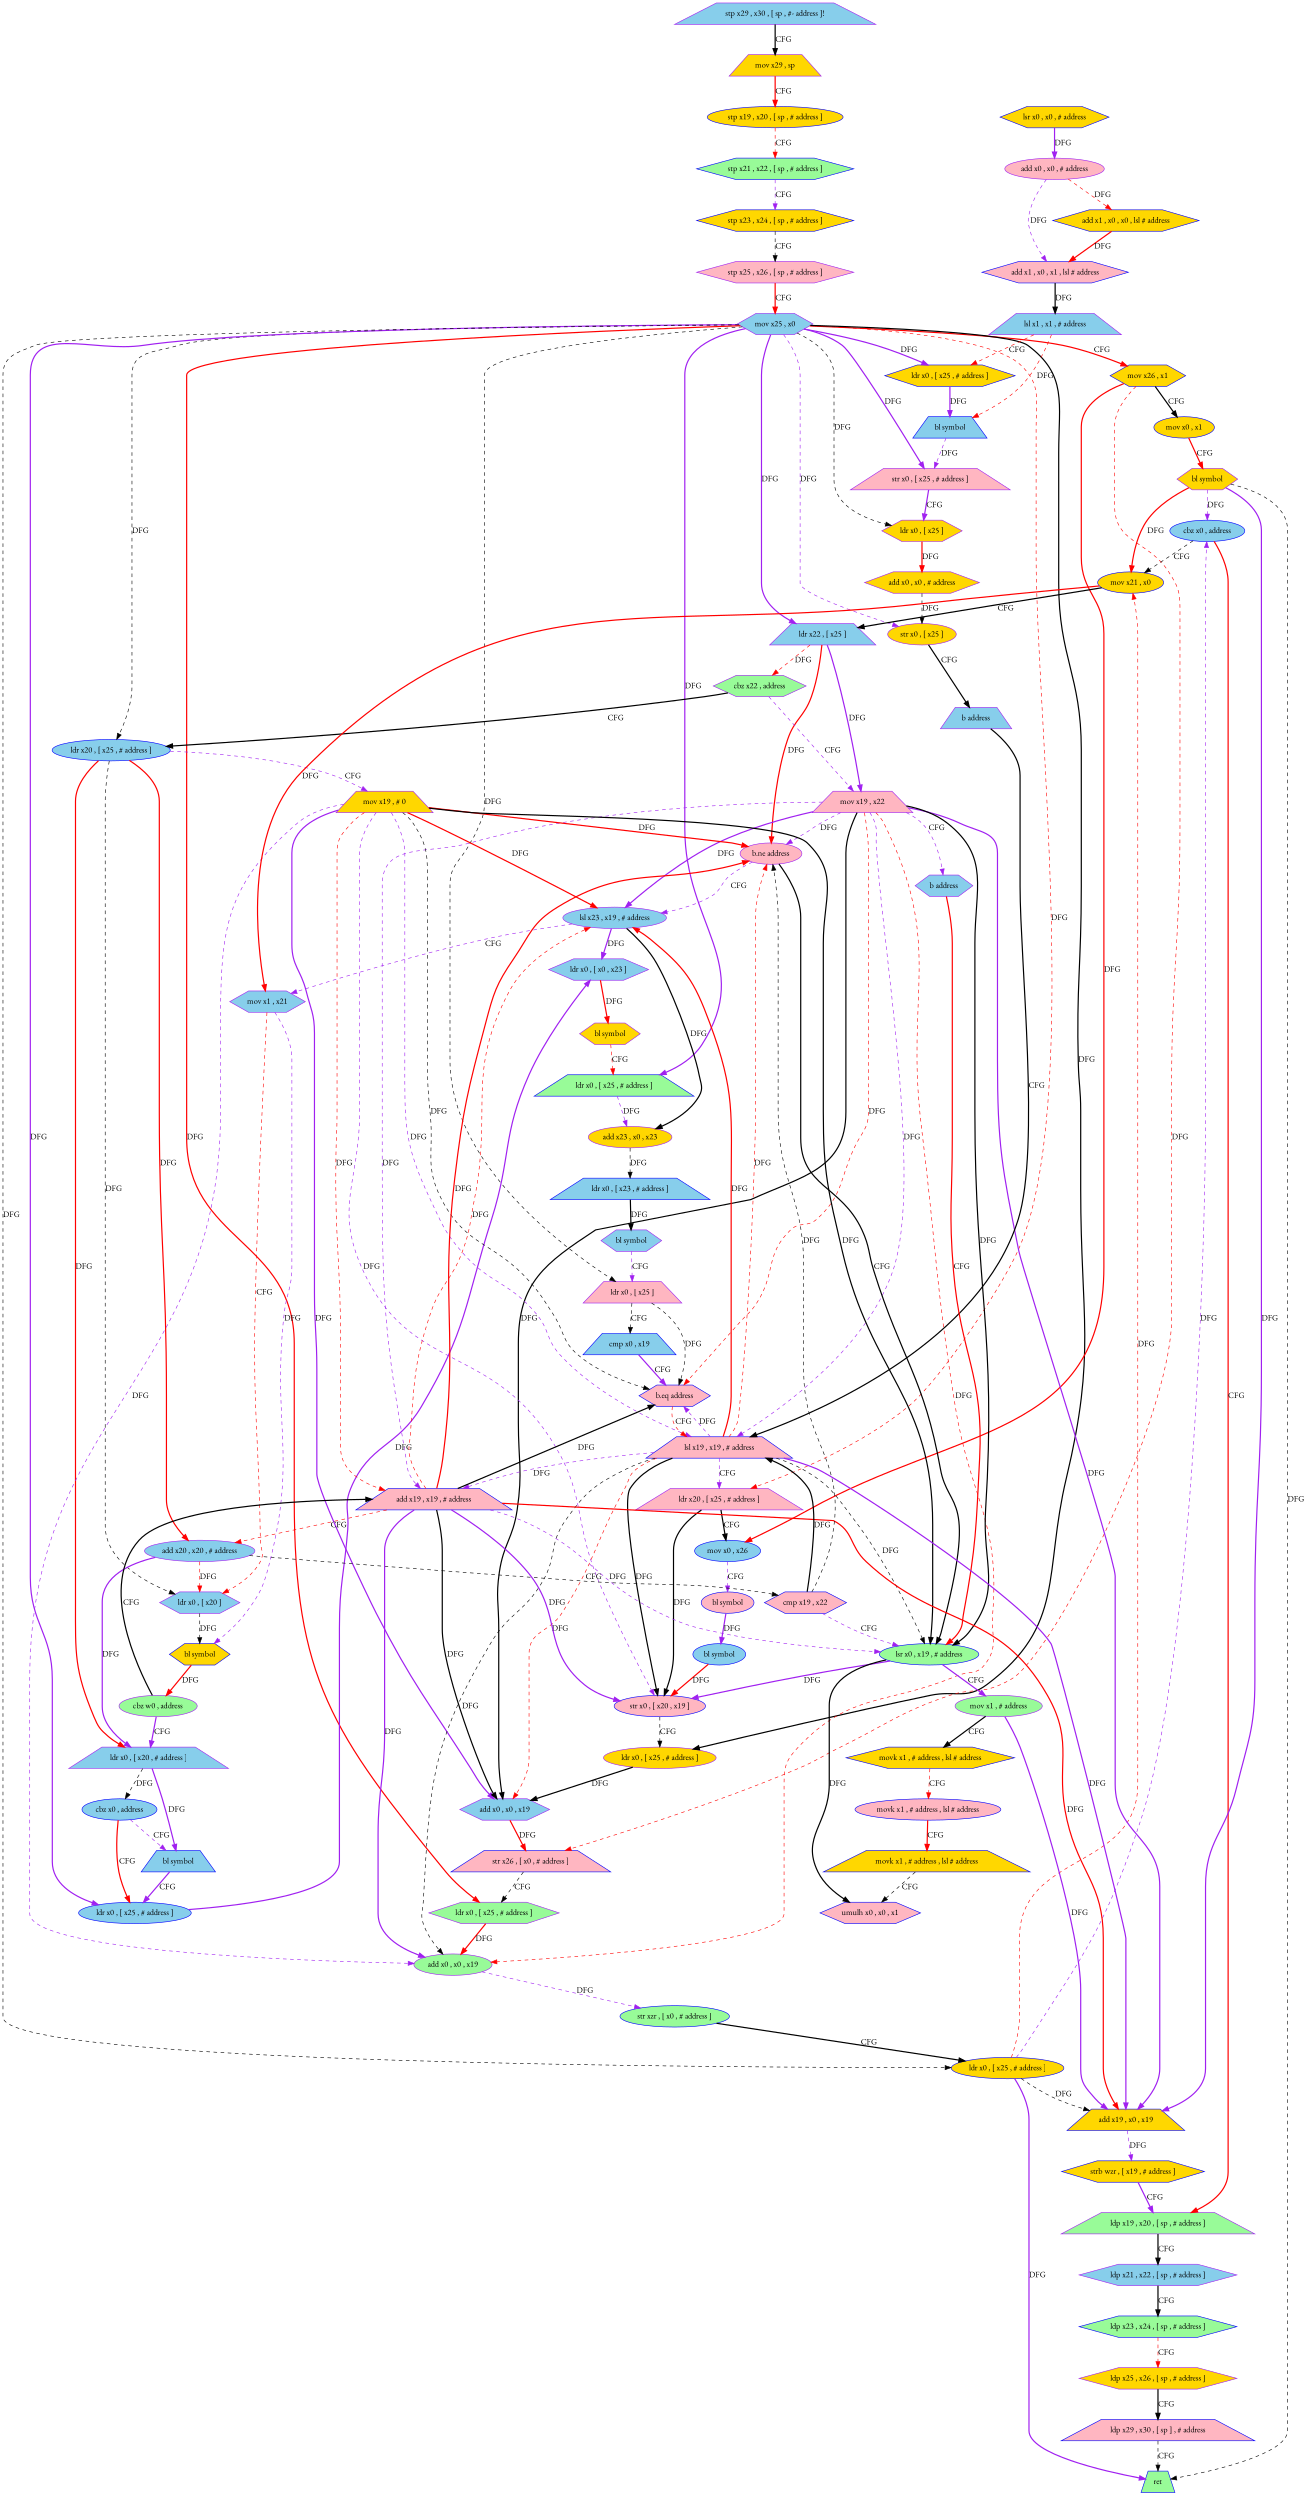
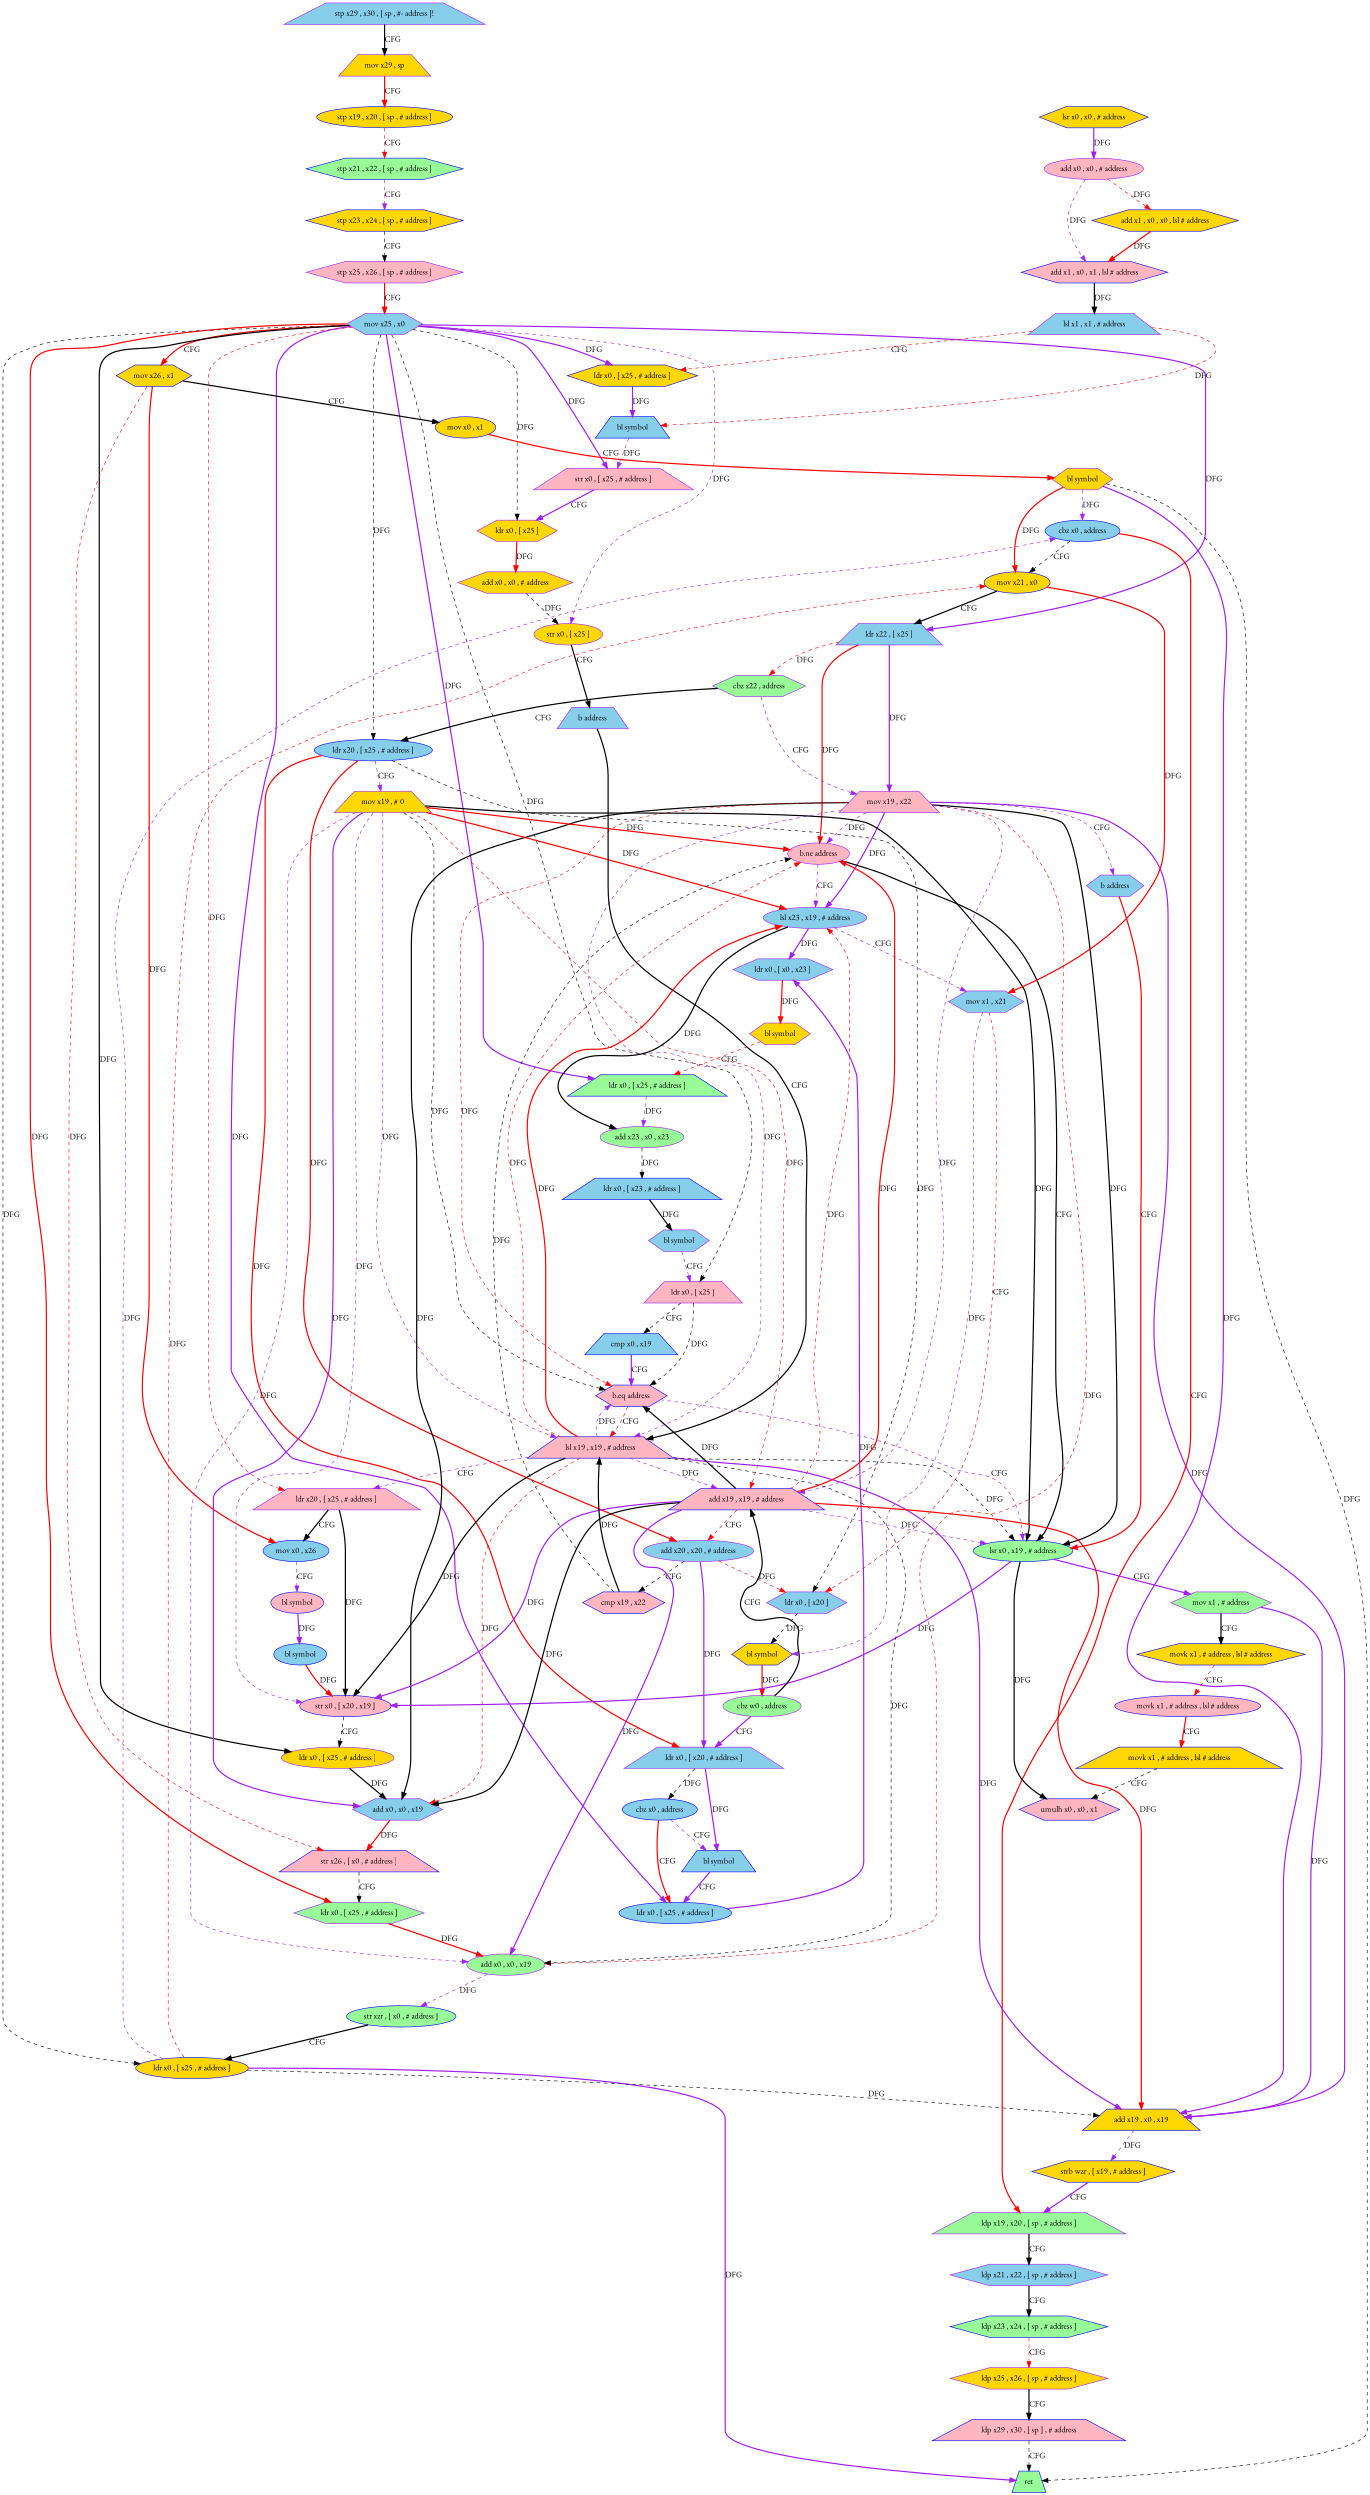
(630, 1137) -> (642, 1137)
(856, 1631) -> (851, 1434)
(999, 1706) -> (1221, 1603)
